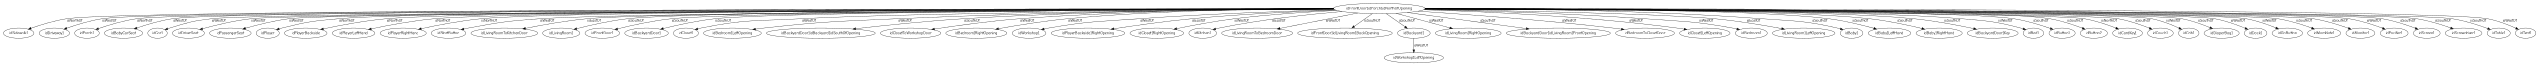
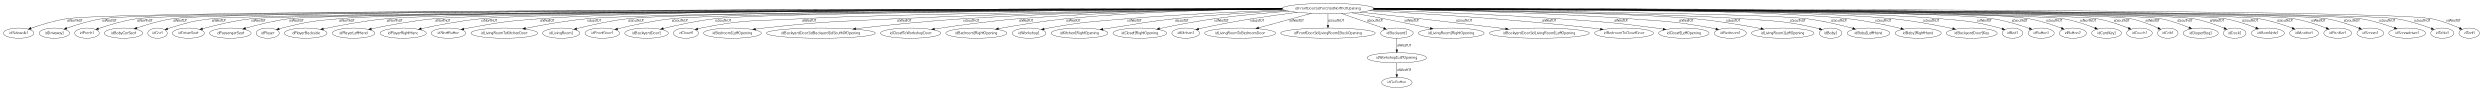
(1851, 11) -> (1397, 69)
(1088, 33) -> (1079, 33)
(1558, 33) -> (1539, 33)
